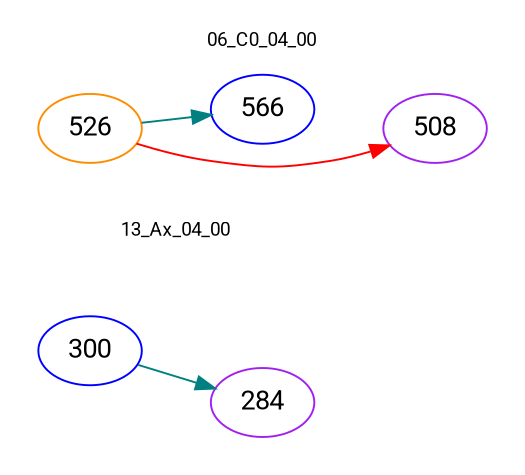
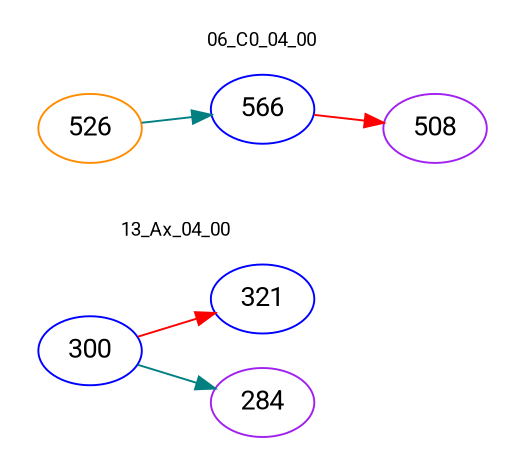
(253, 166) -> (339, 118)
none -> (263, 299)
